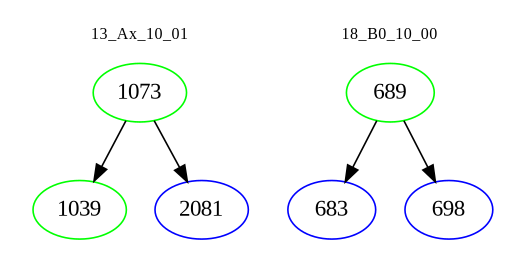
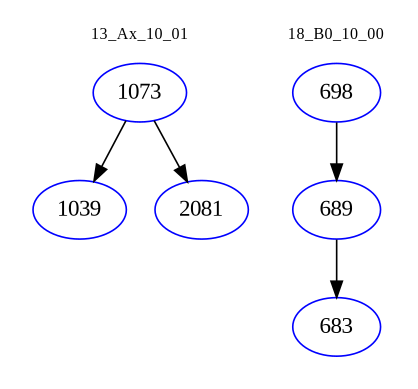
(140, 93) -> (140, 93)
(390, 93) -> (337, 210)
(416, 144) -> (337, 143)
(80, 210) -> (80, 210)
